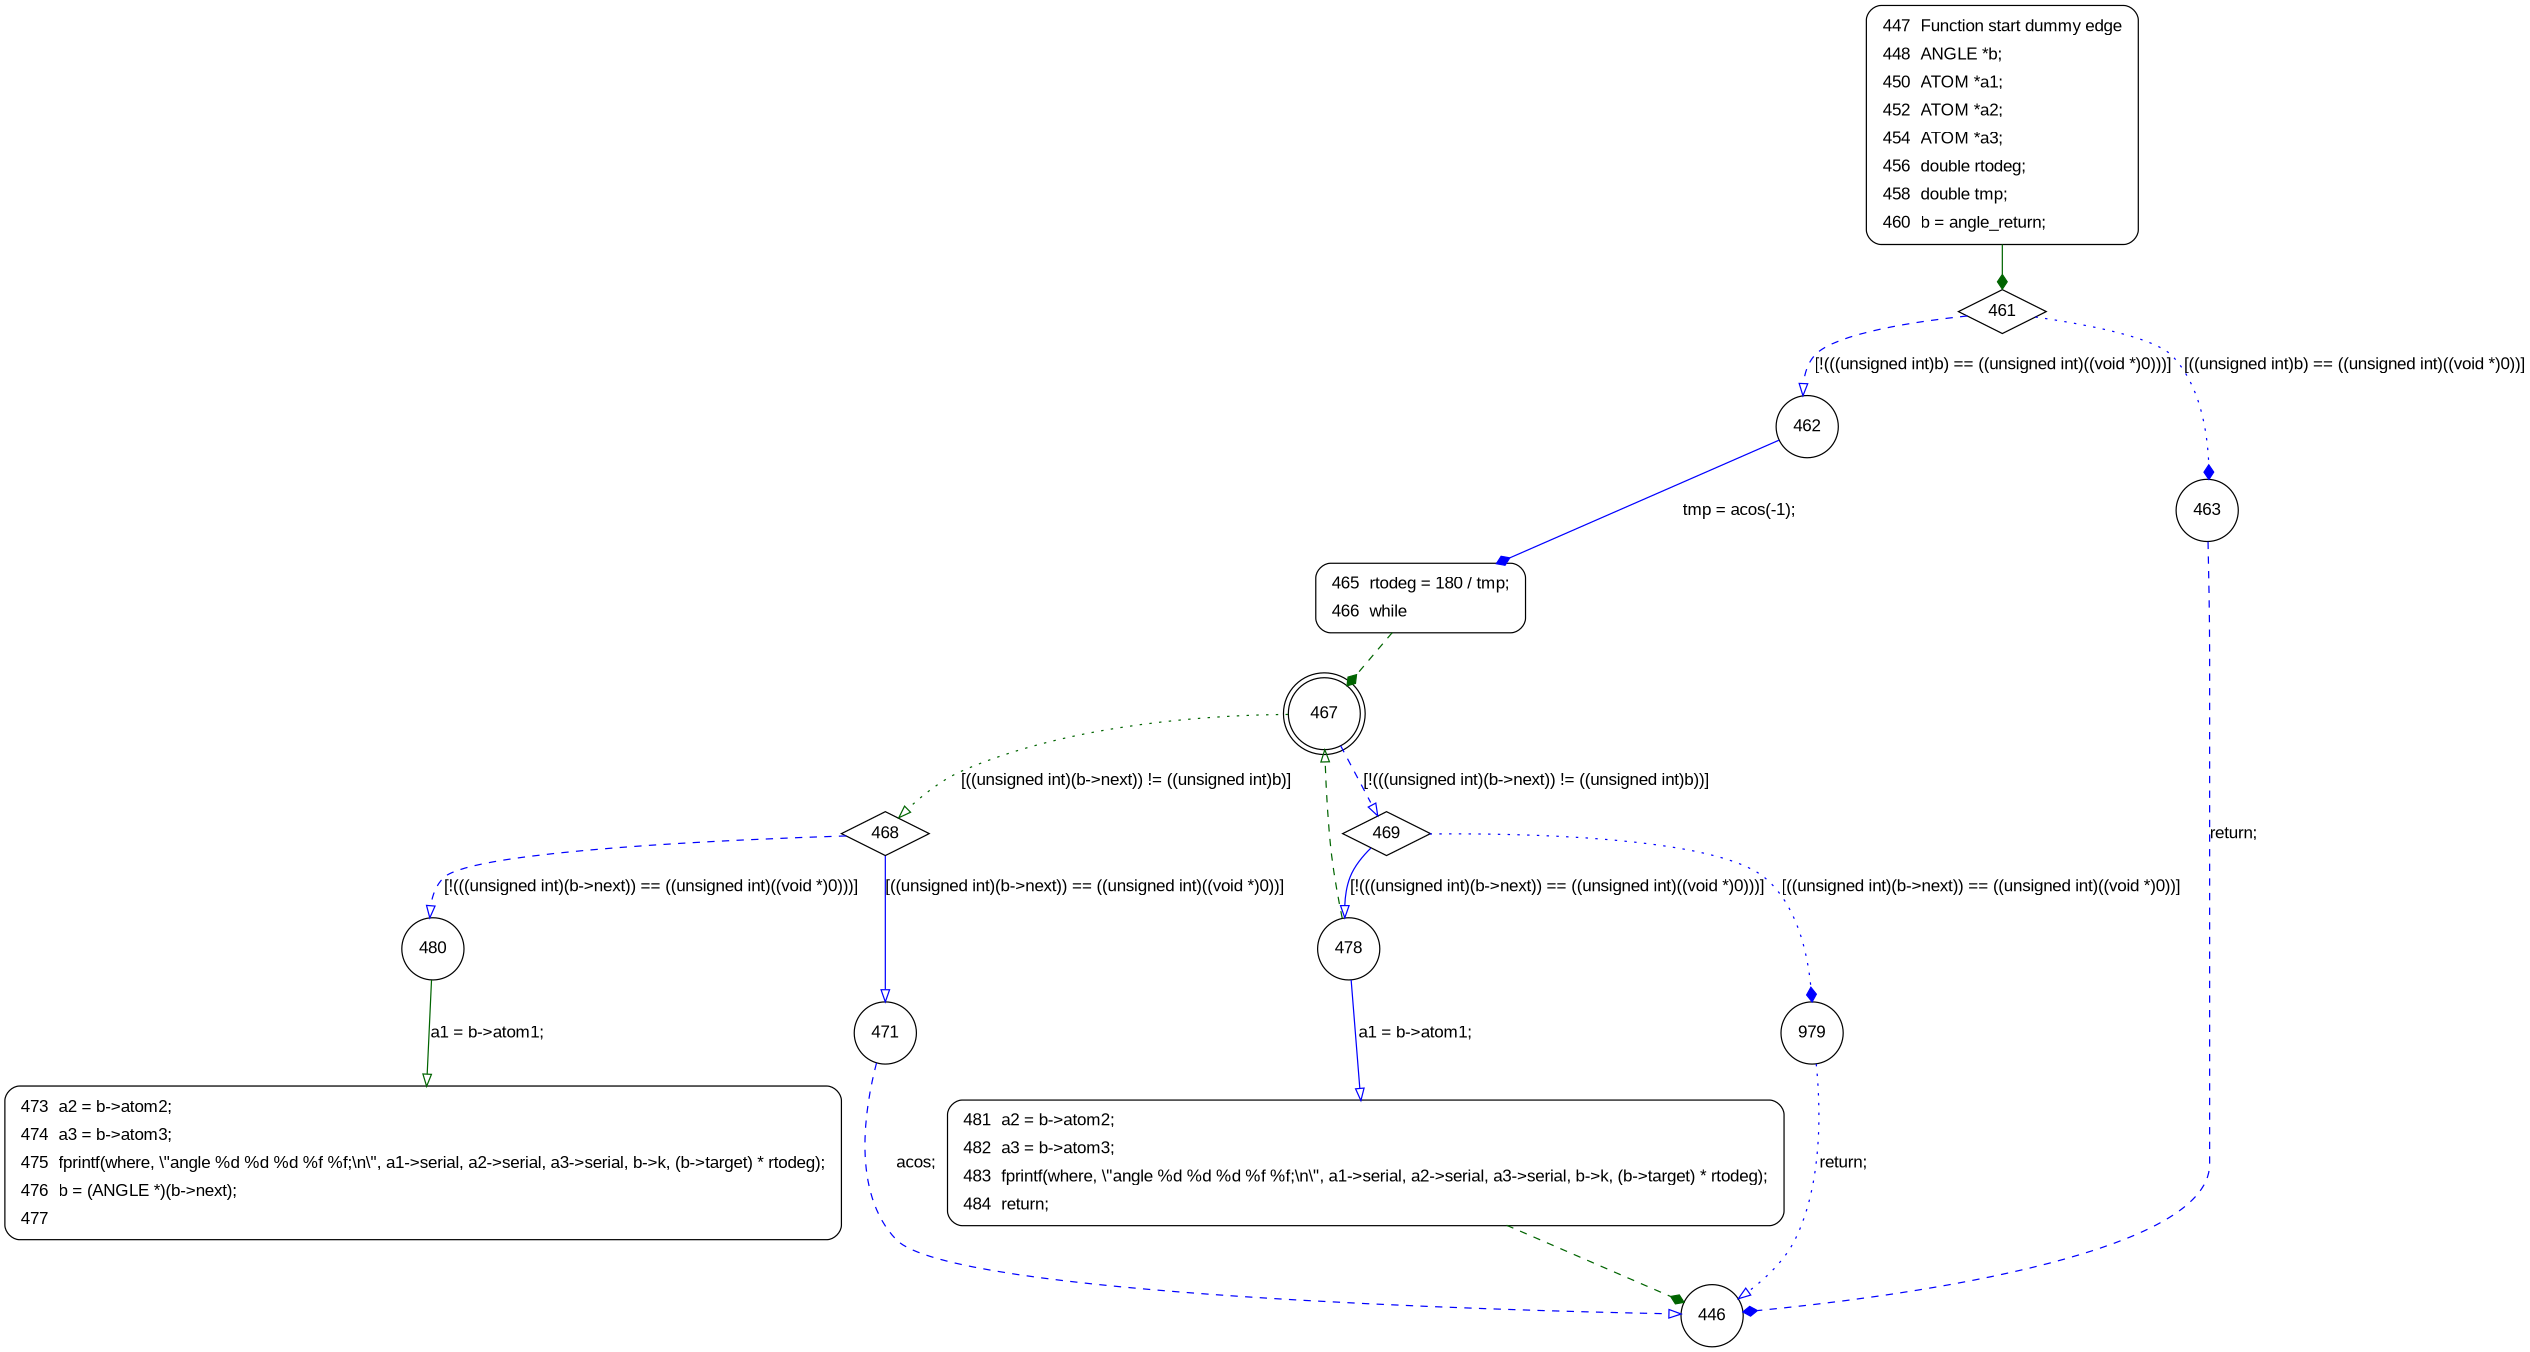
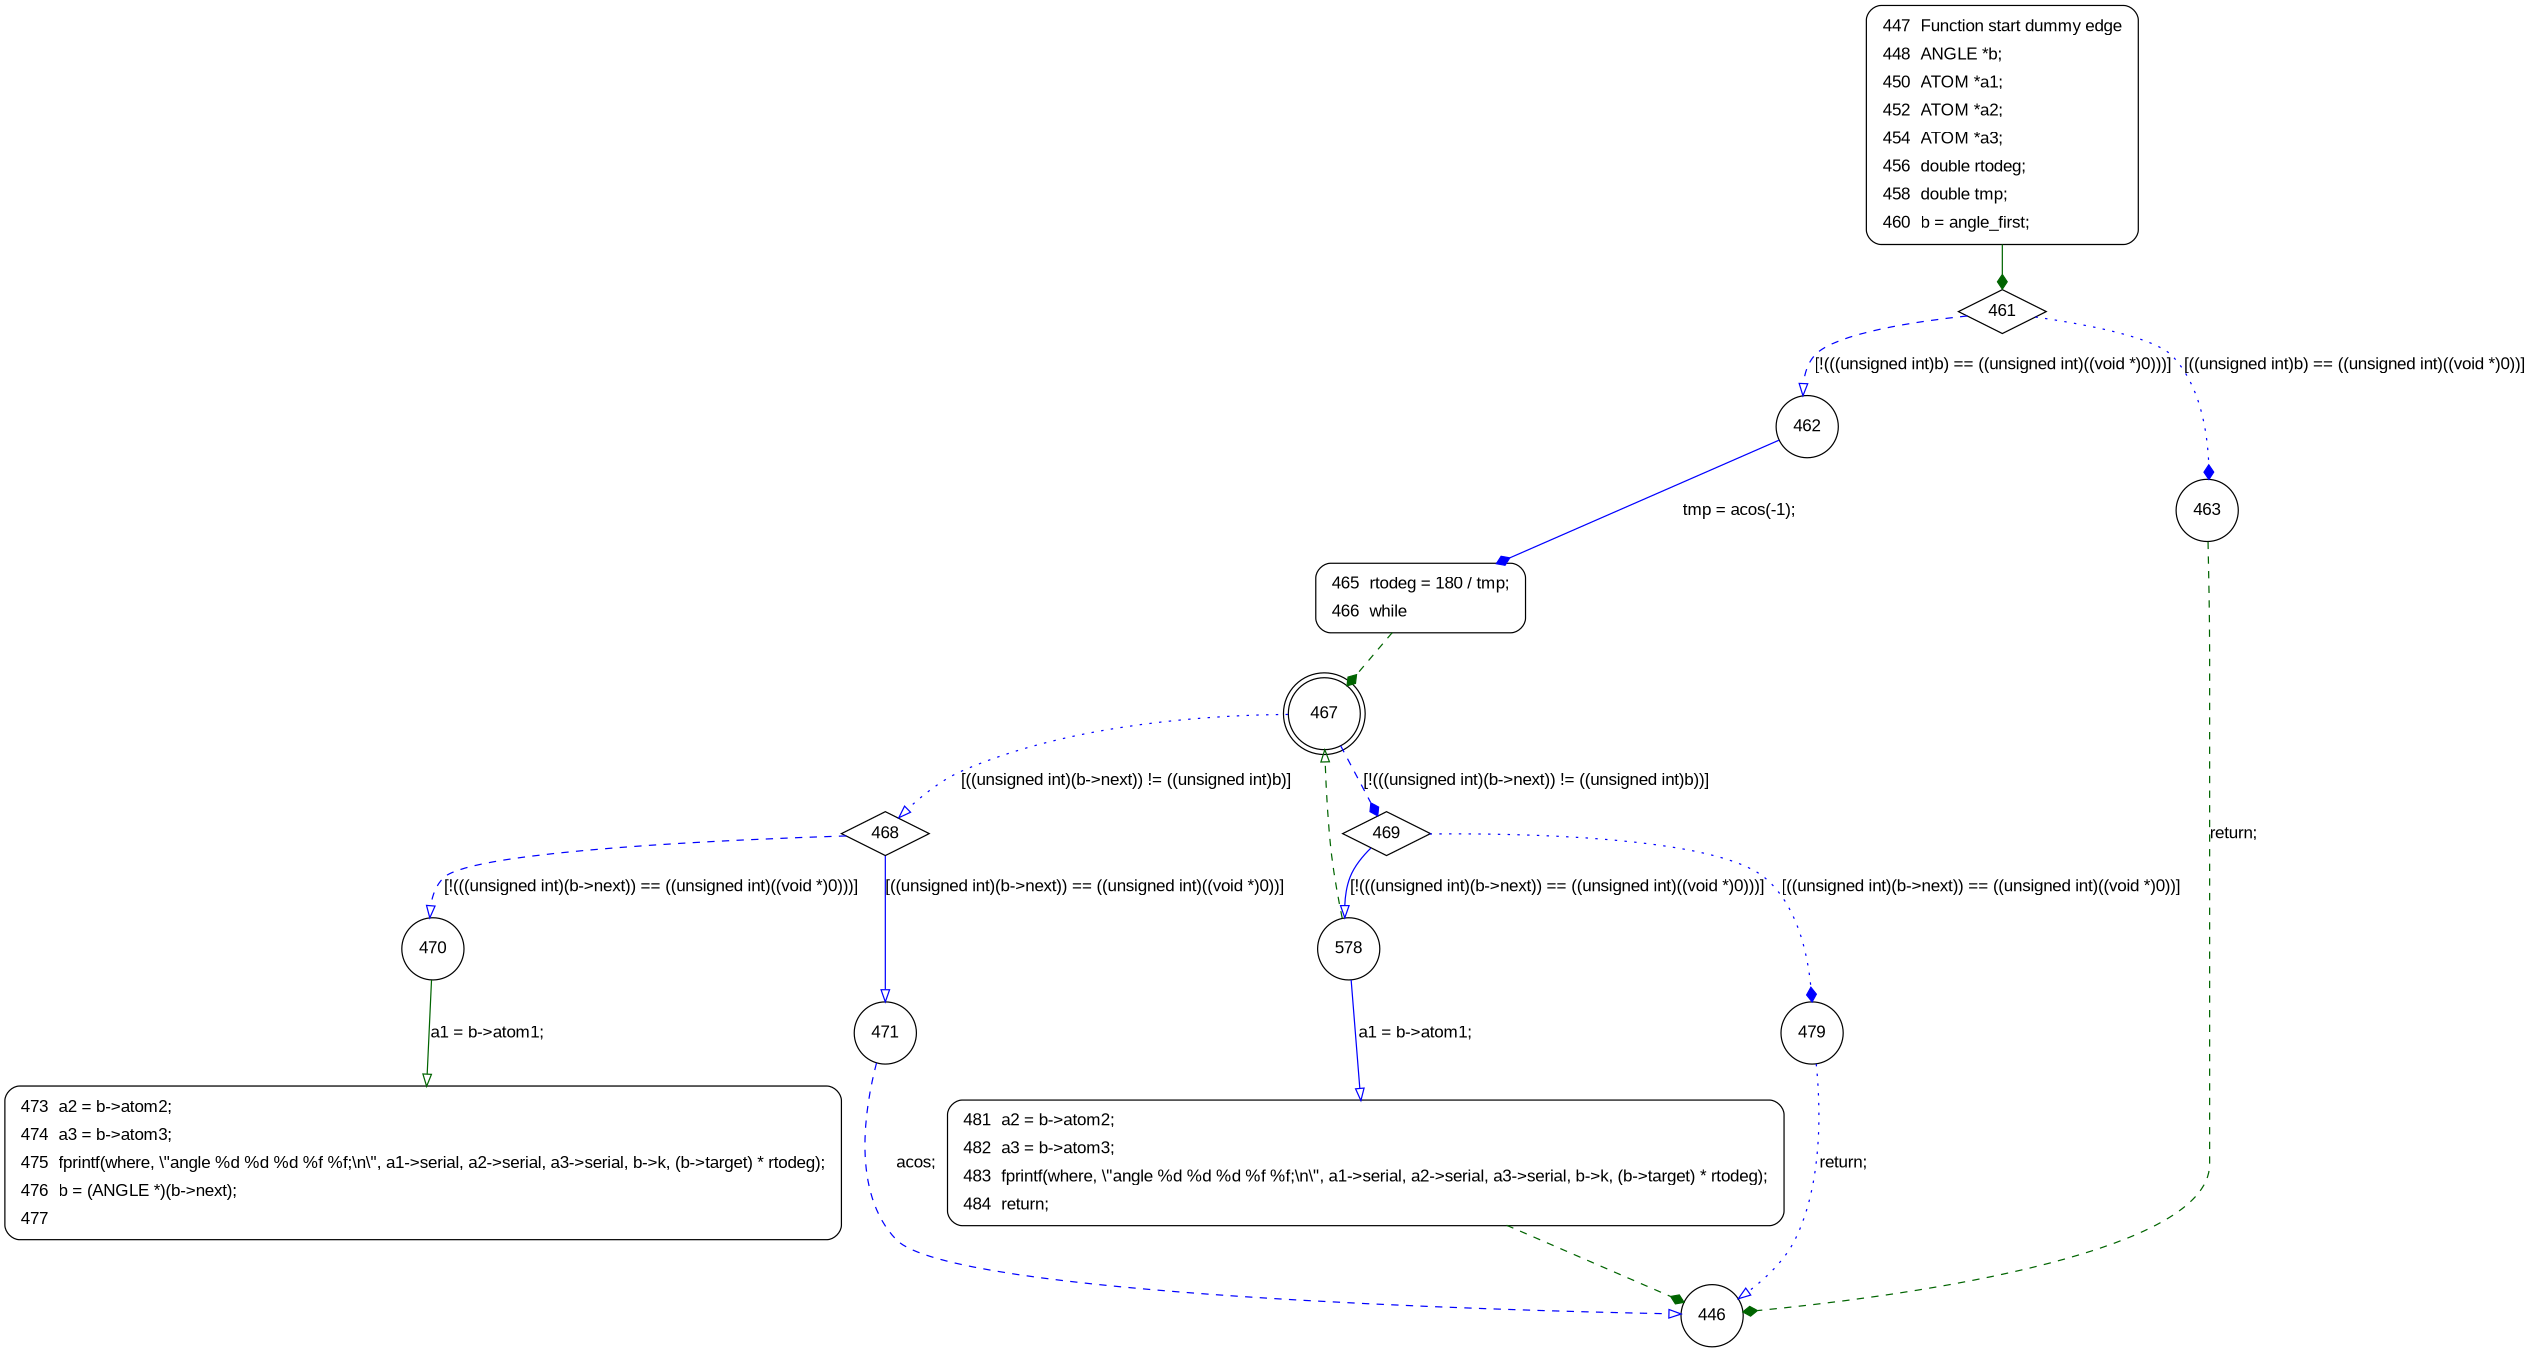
(1983, 223) -> (1975, 223)
(1089, 733) -> (1089, 733)
(1356, 774) -> (1356, 774)
(433, 949) -> (433, 949)
(1349, 949) -> (1349, 949)
(1812, 1033) -> (1812, 1033)
(2210, 1100) -> (2210, 1100)
